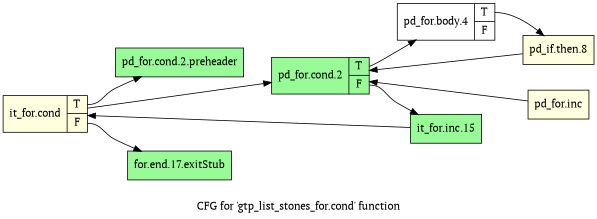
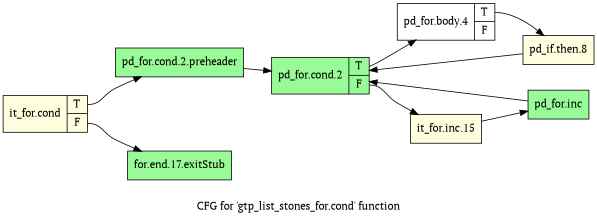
(176, 96) -> (254, 69)
(558, 105) -> (558, 105)
(253, 122) -> (501, 117)
(446, 129) -> (446, 129)
